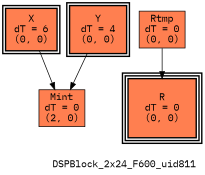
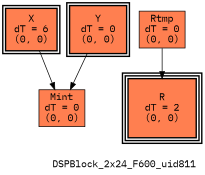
(98, 30) -> (98, 30)
(62, 108) -> (62, 108)
(162, 108) -> (162, 108)
